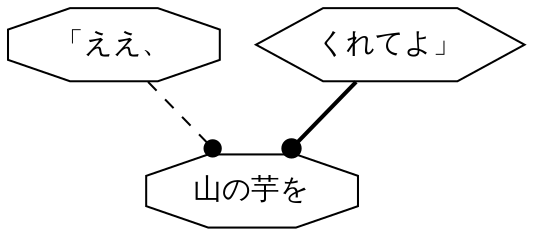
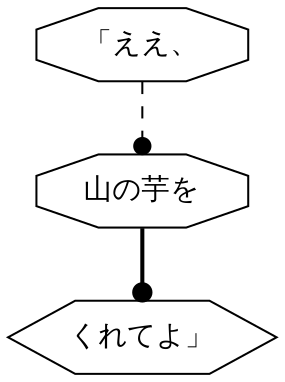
(327, 112) -> (142, 256)
